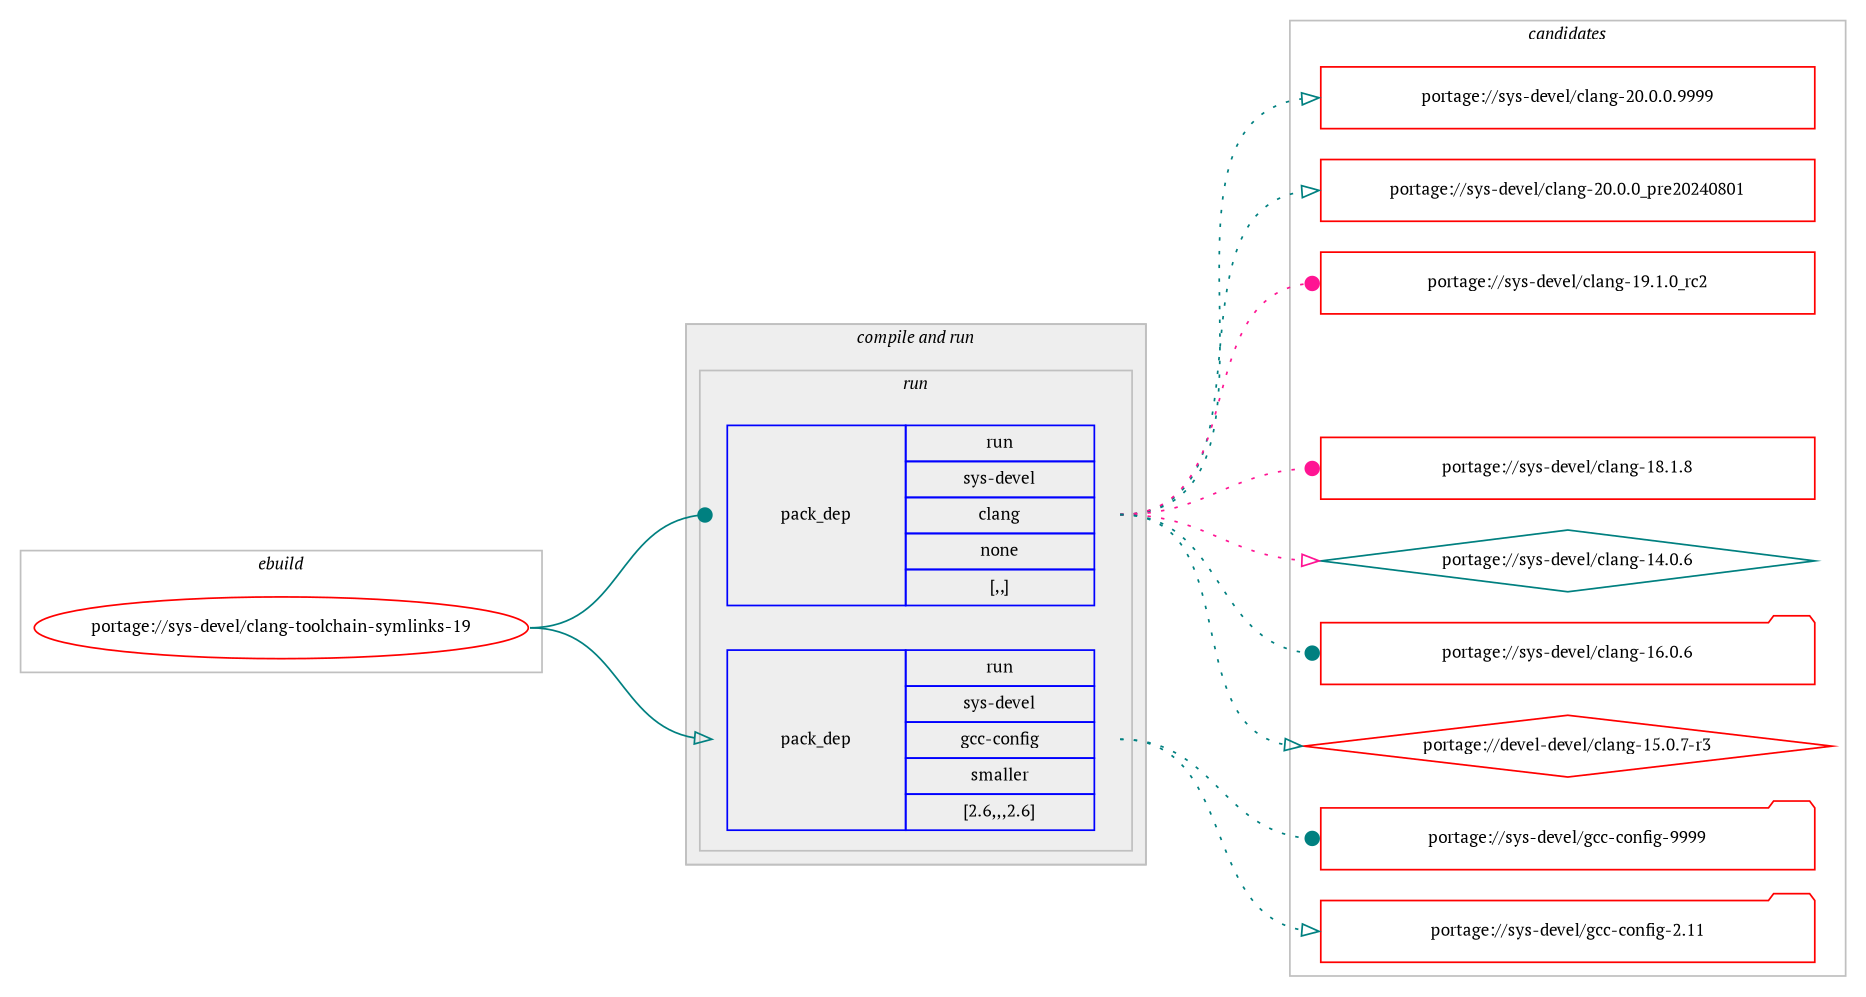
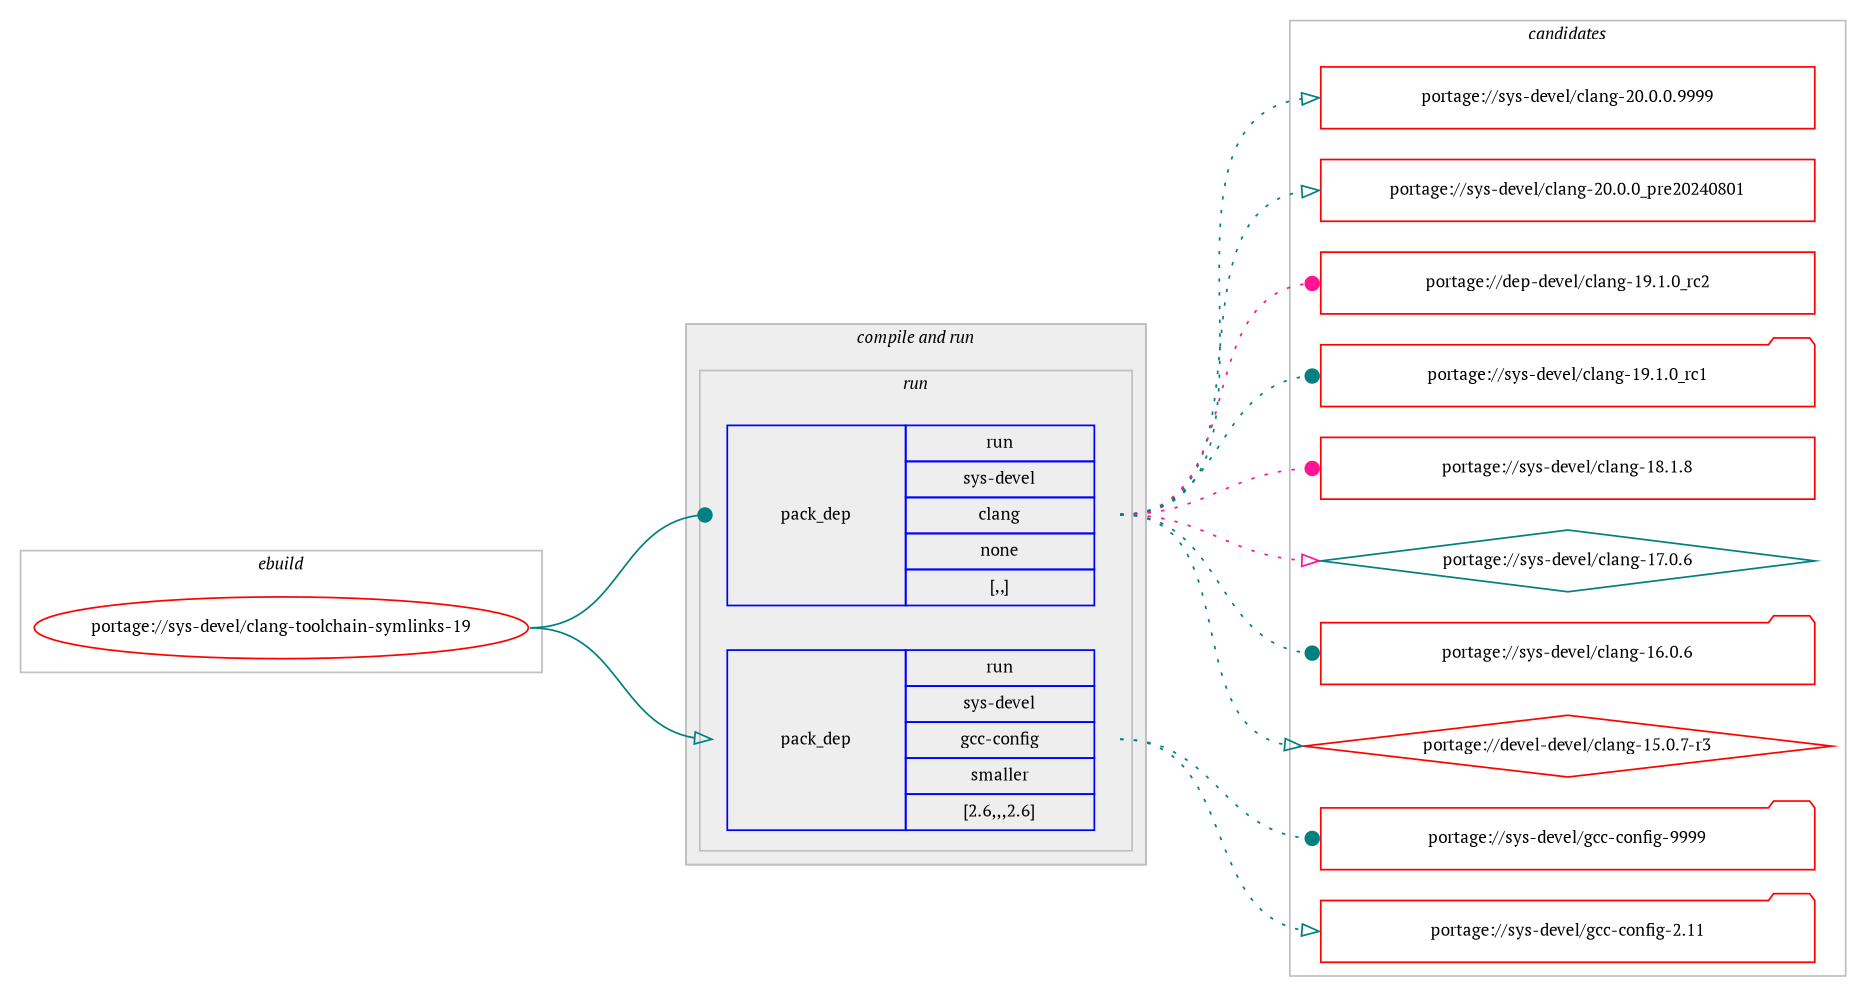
(1568, 283) -> (1568, 283)
none -> (1568, 376)
(1568, 561) -> (1568, 561)
